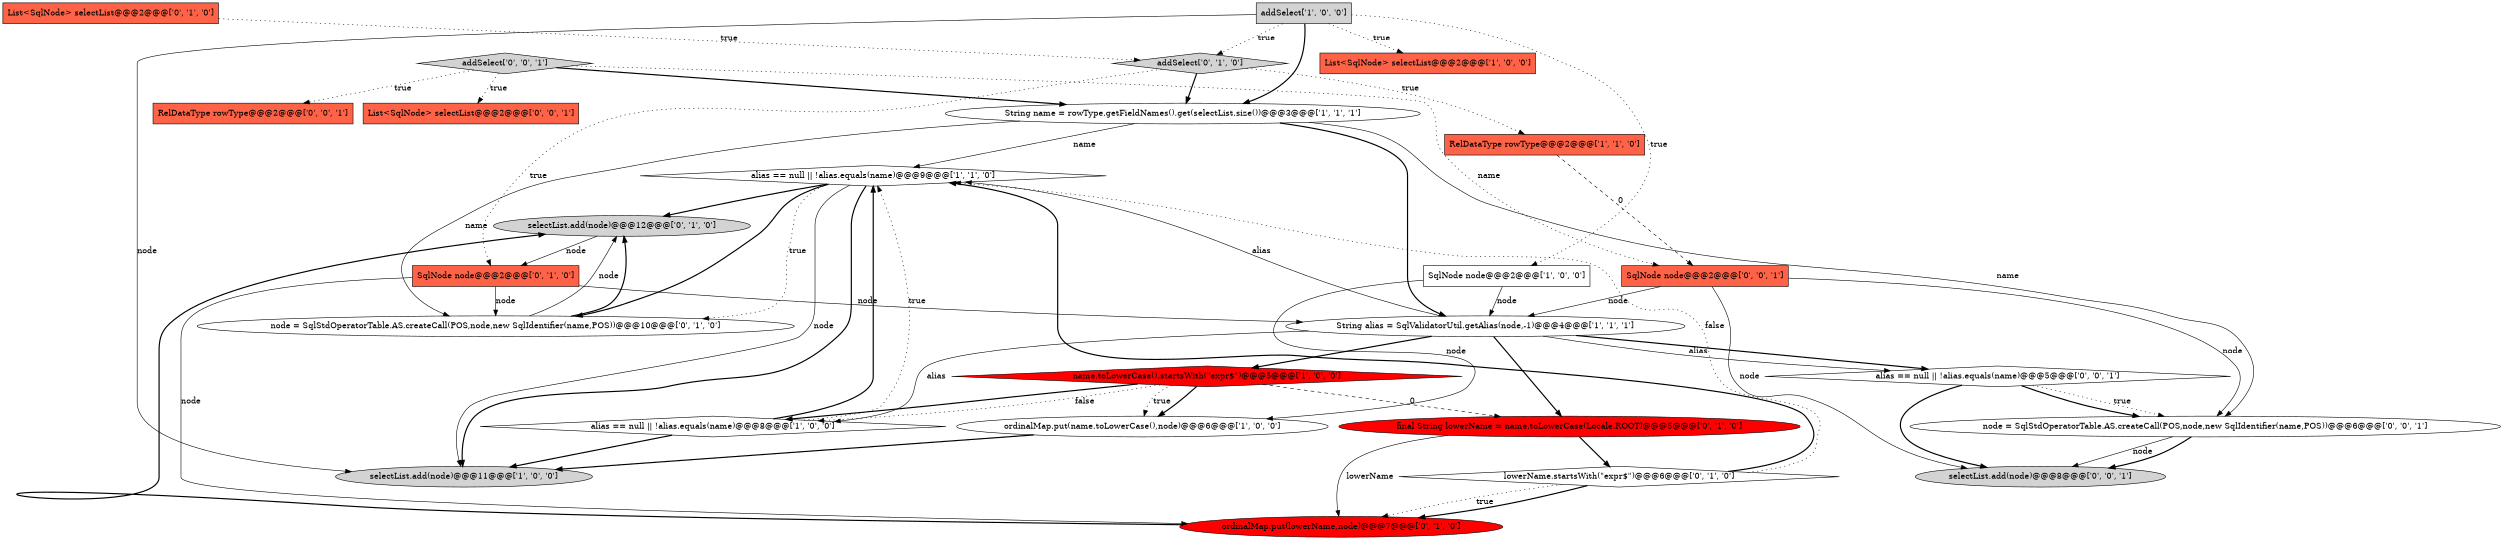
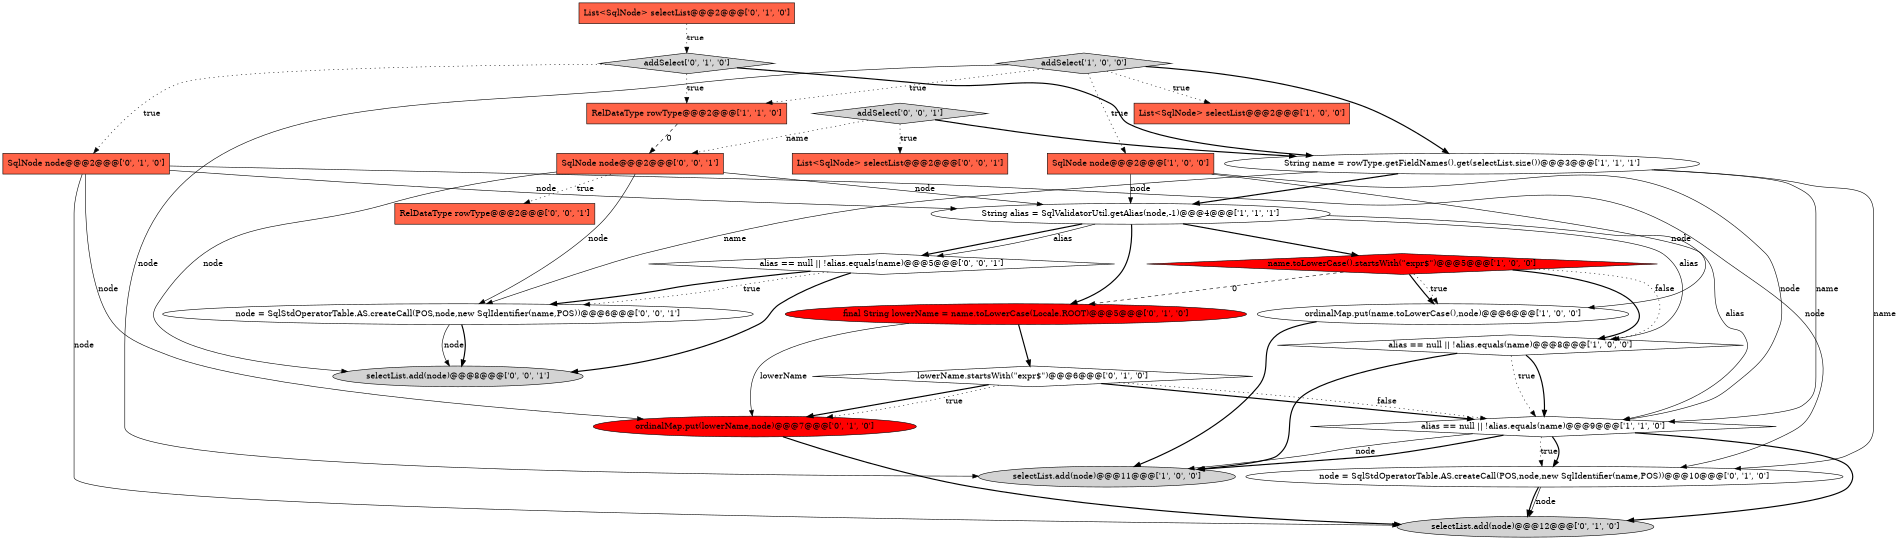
(1304, 13) -> (1084, 63)
(1252, 38) -> (908, 86)
(391, 86) -> (570, 188)
none -> (1631, 180)
(562, 250) -> (580, 512)
(1507, 276) -> (1131, 164)
